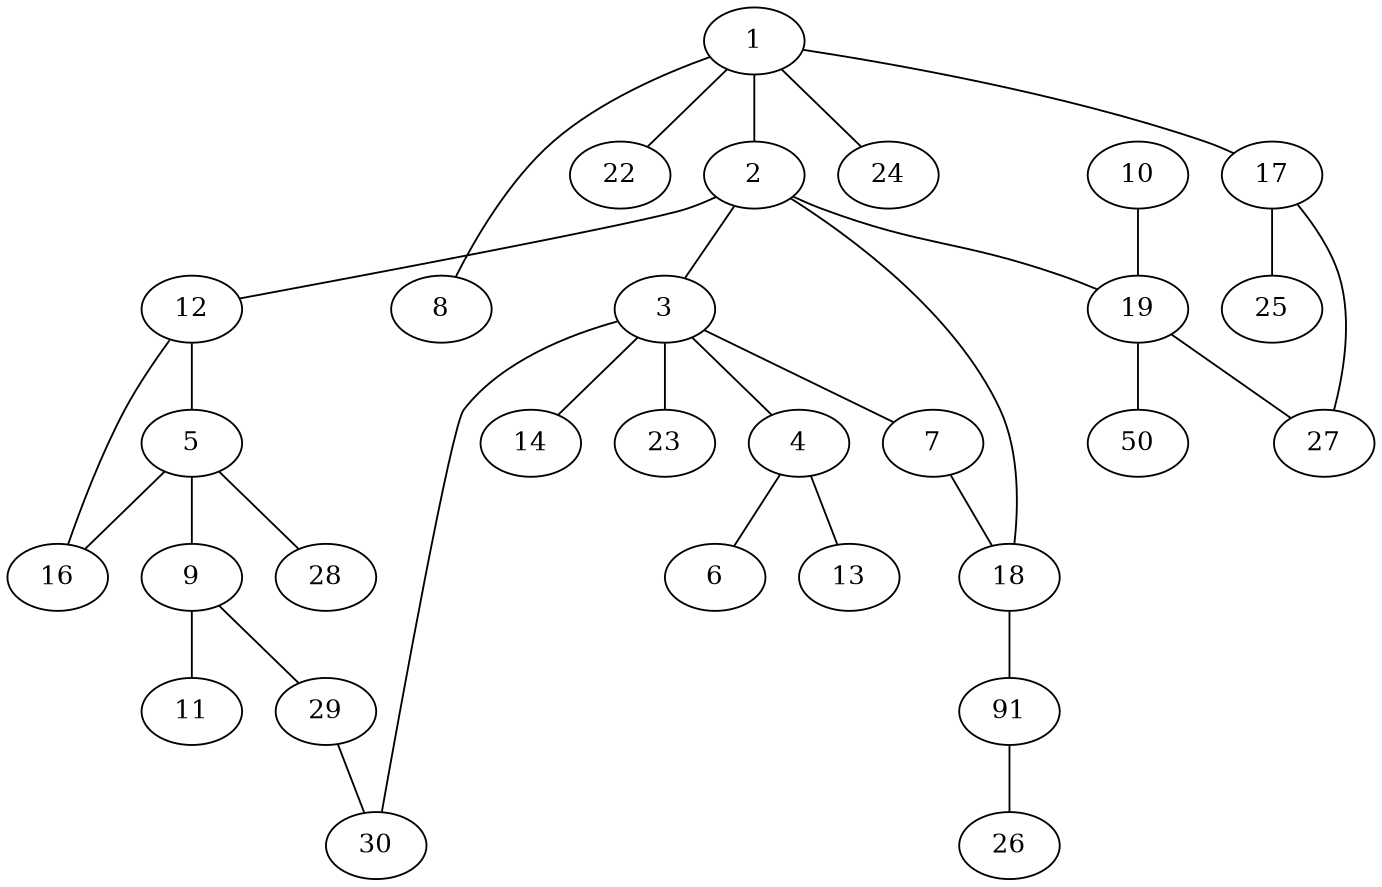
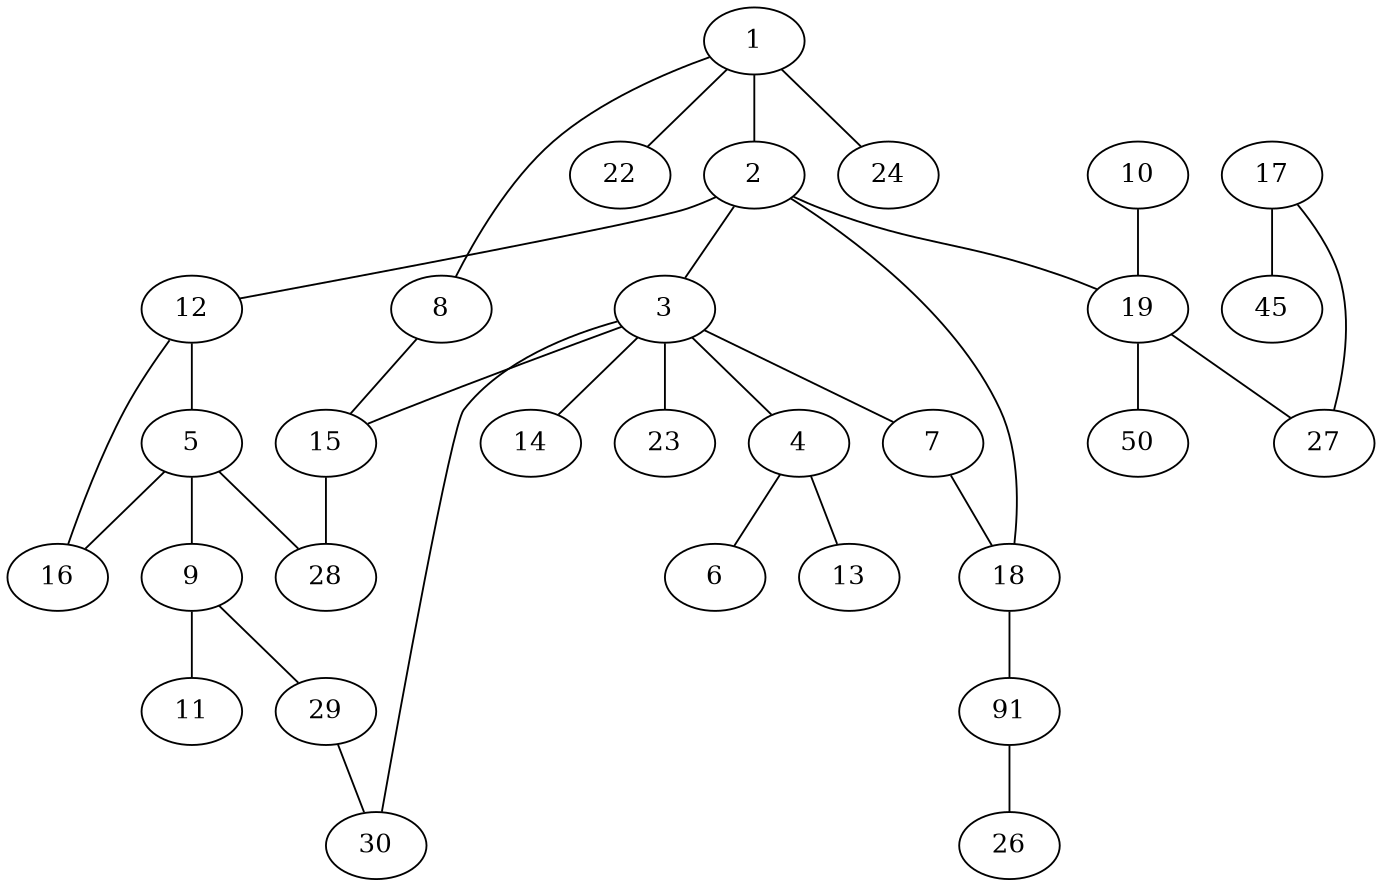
(1021, 91) -> none
(1272, 309) -> (1272, 309)
none -> (326, 443)
